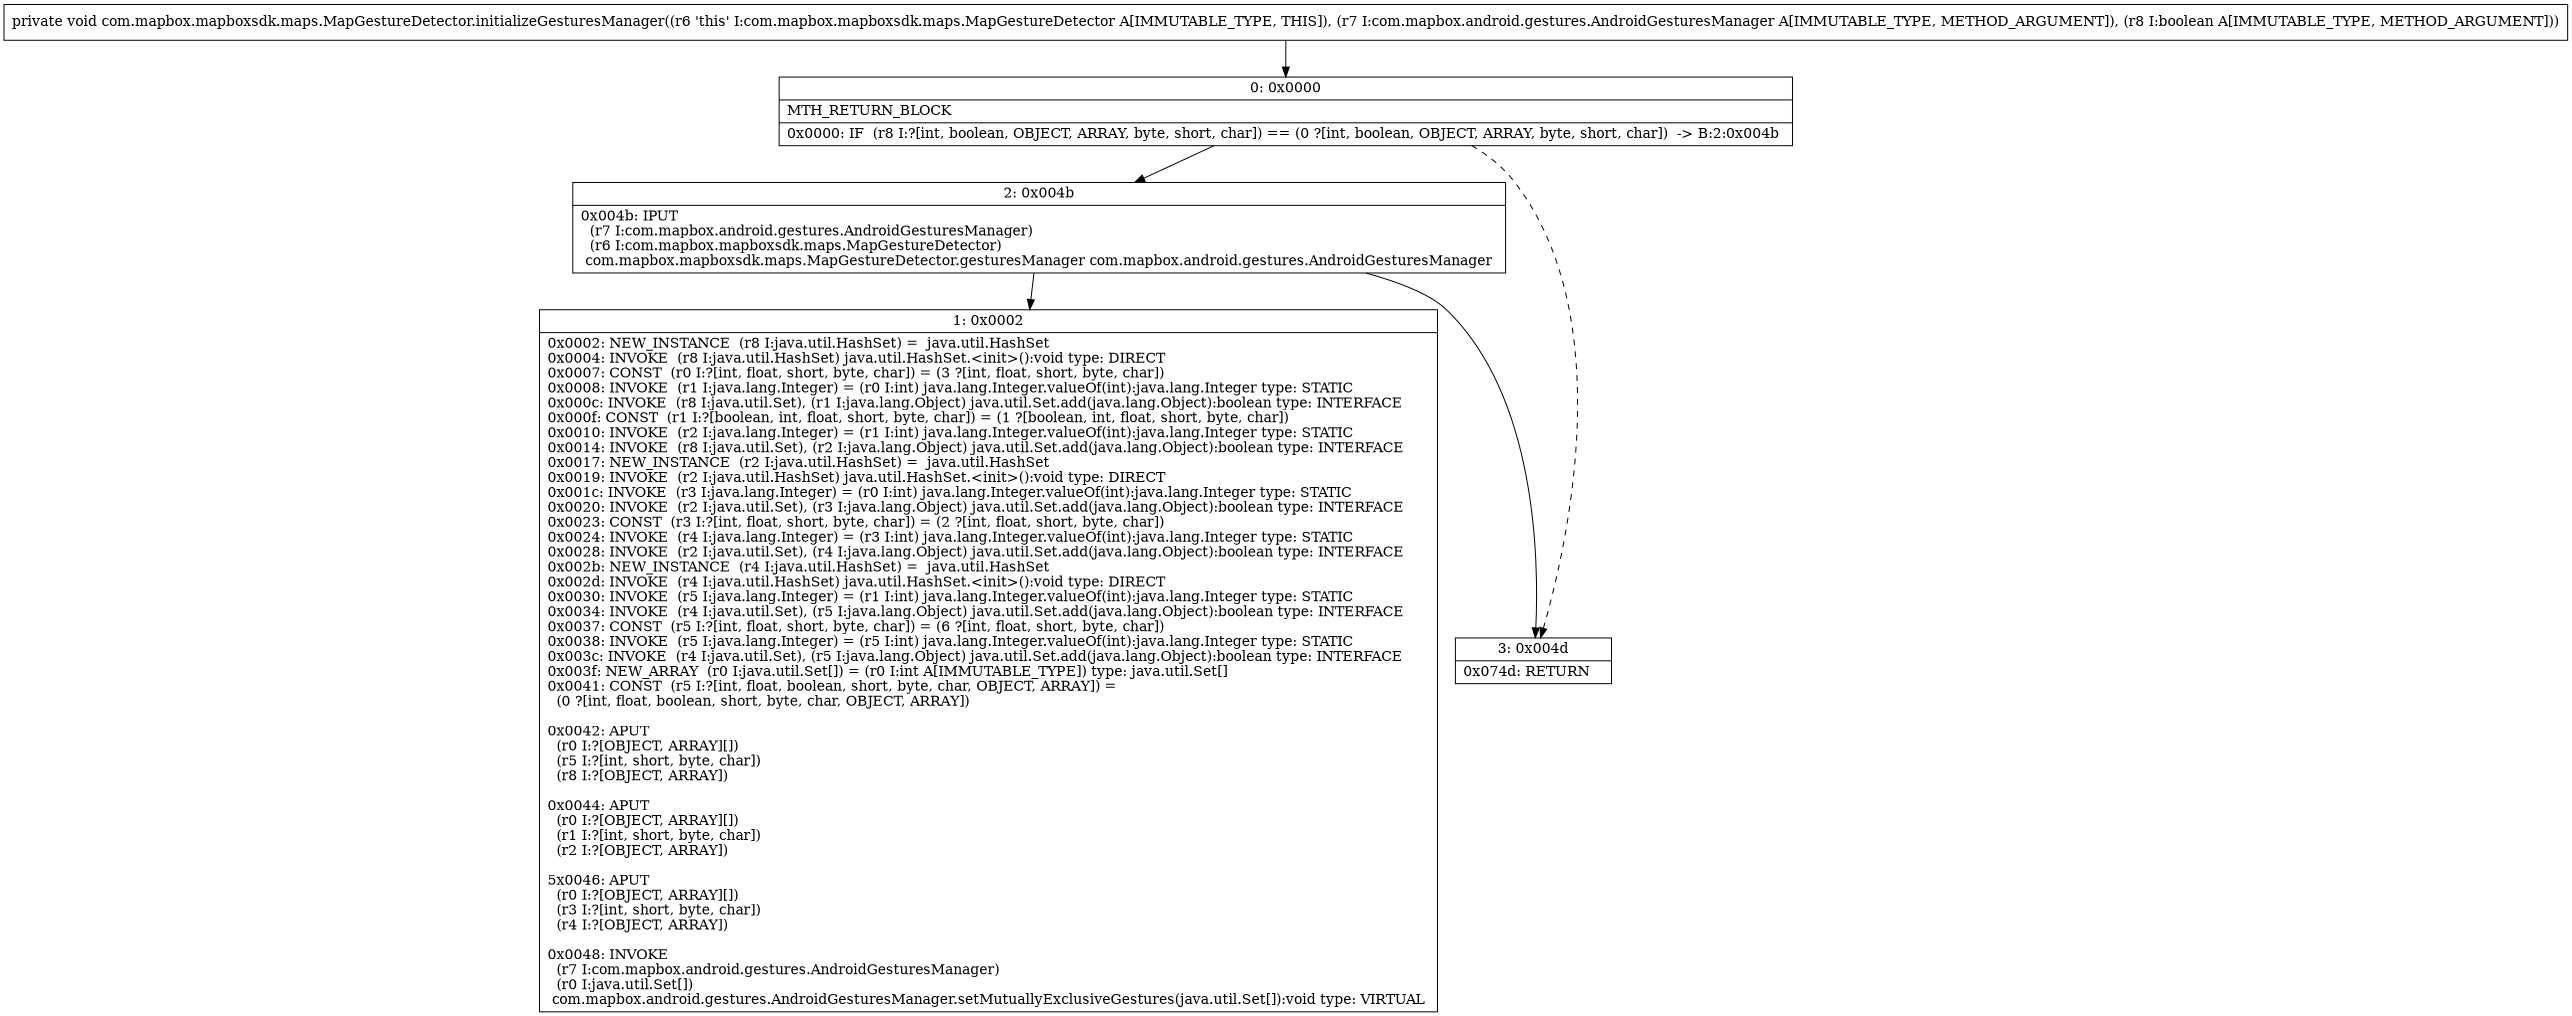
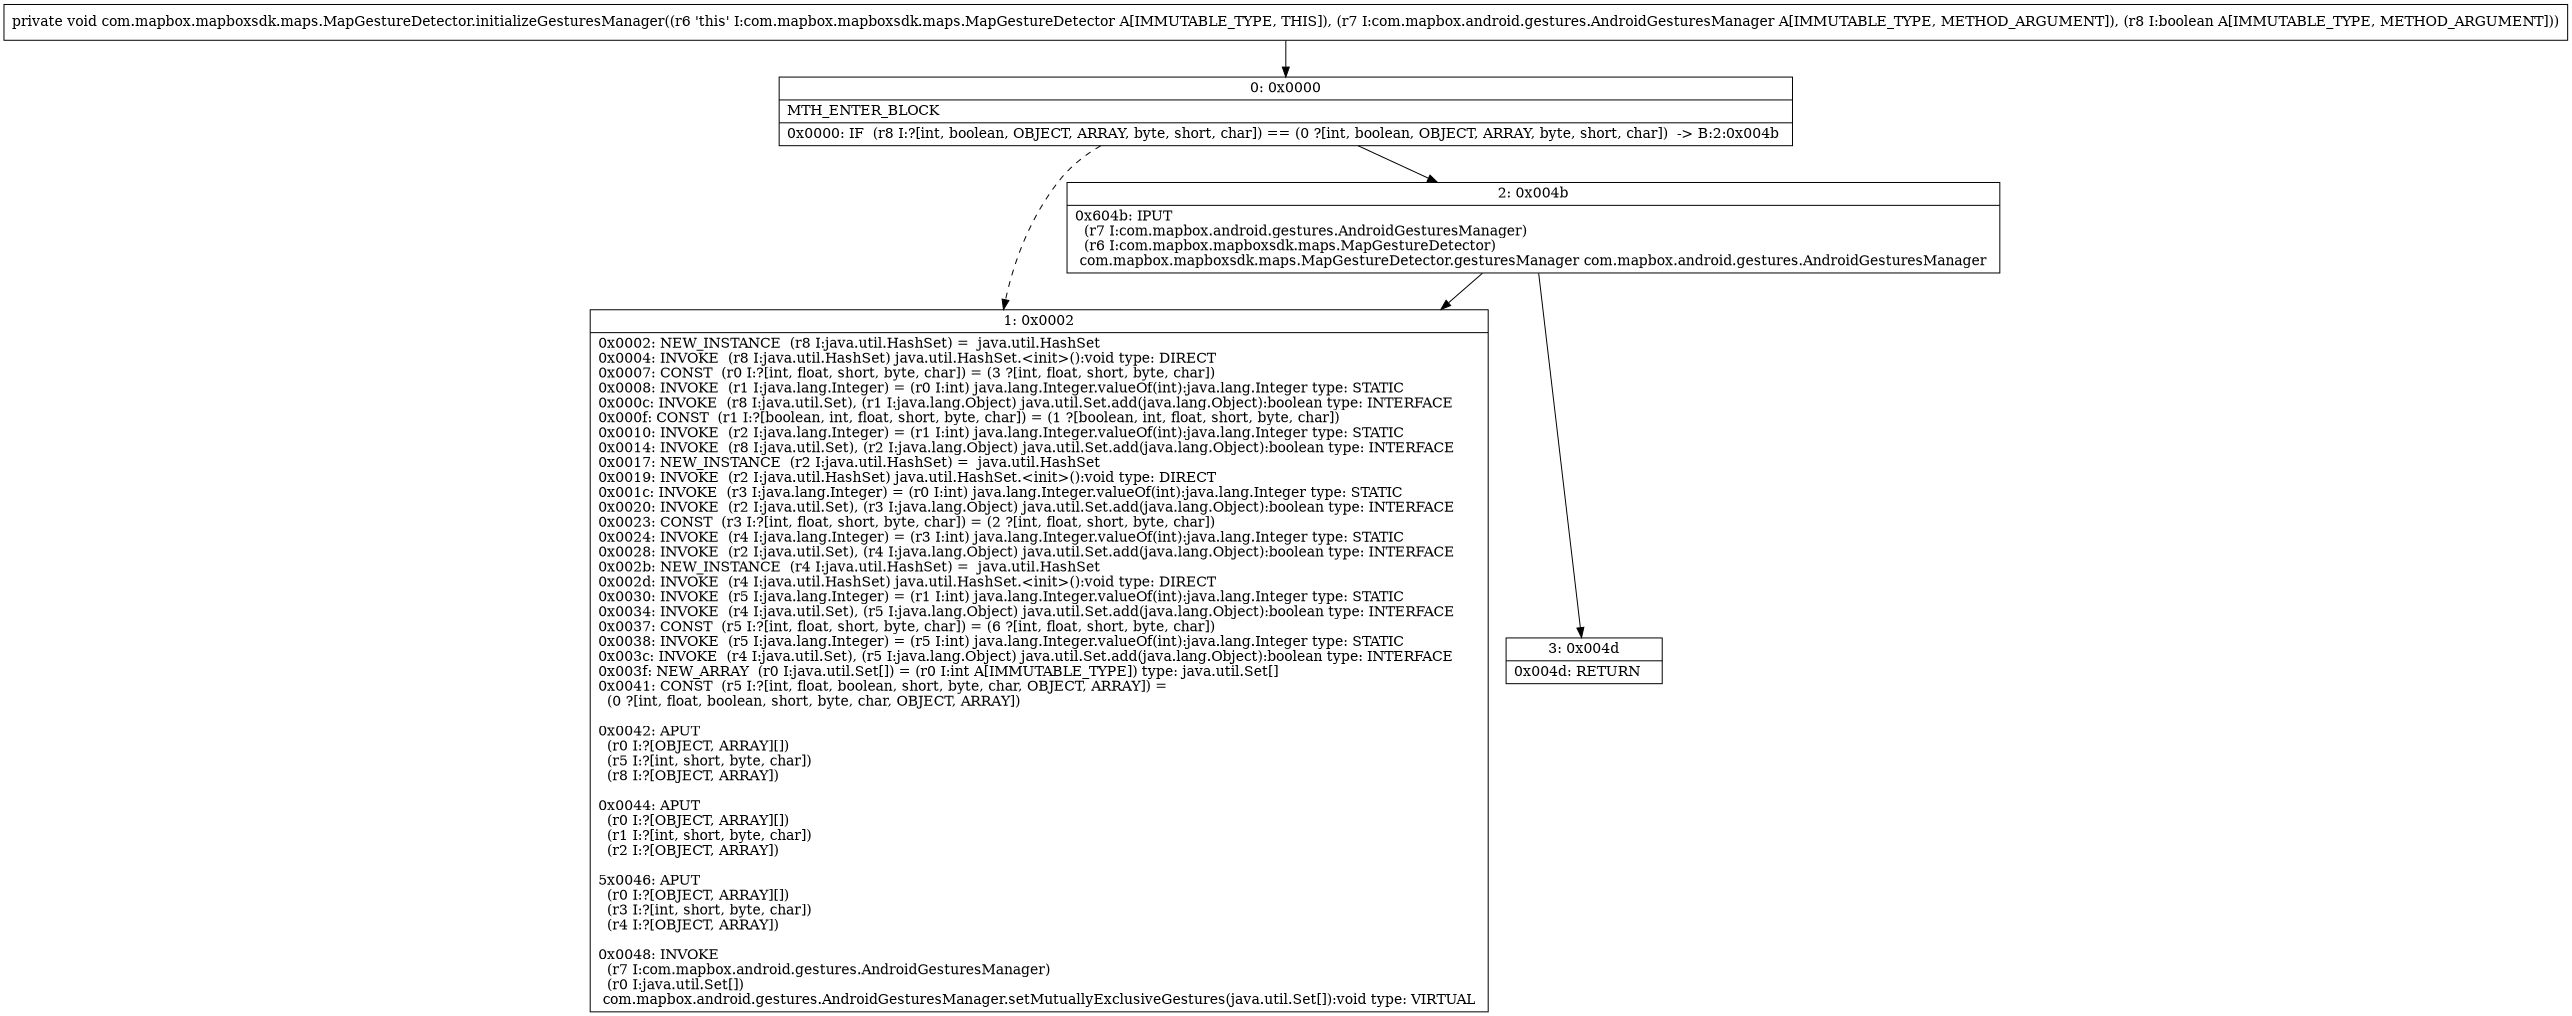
(870, 111) -> (864, 111)
(634, 216) -> (1128, 216)
(1576, 372) -> (1038, 213)
(1533, 672) -> (1584, 672)
